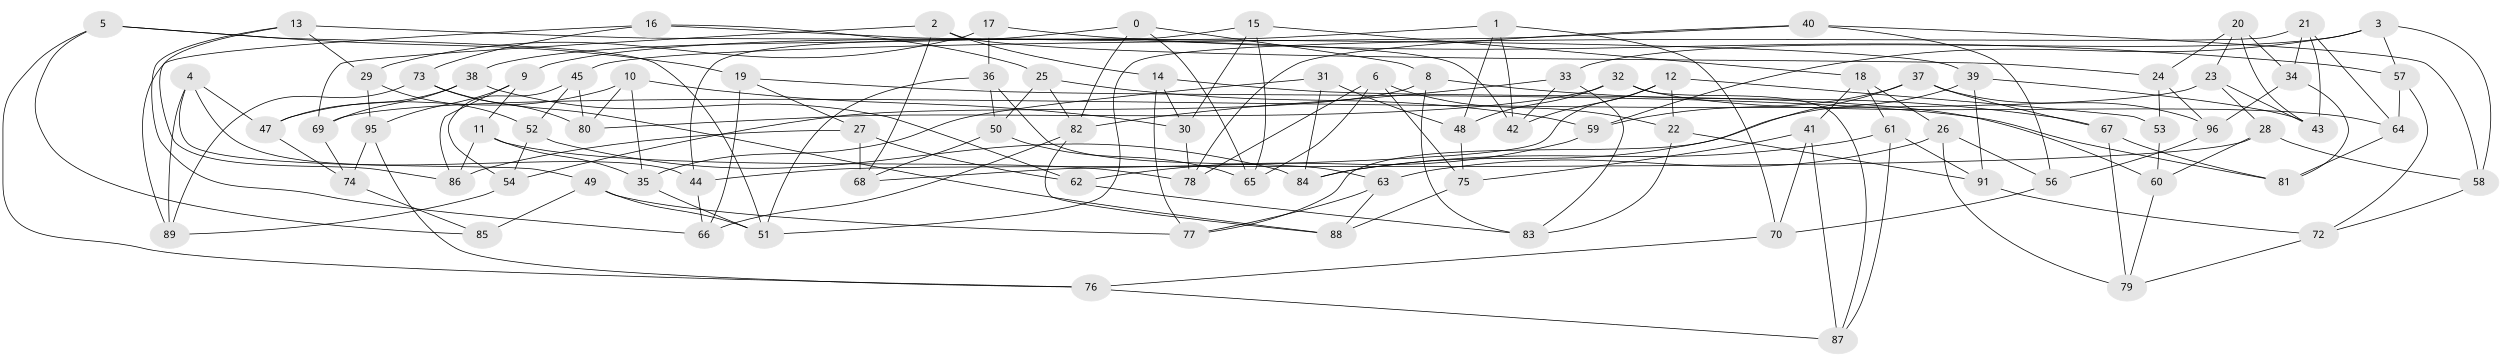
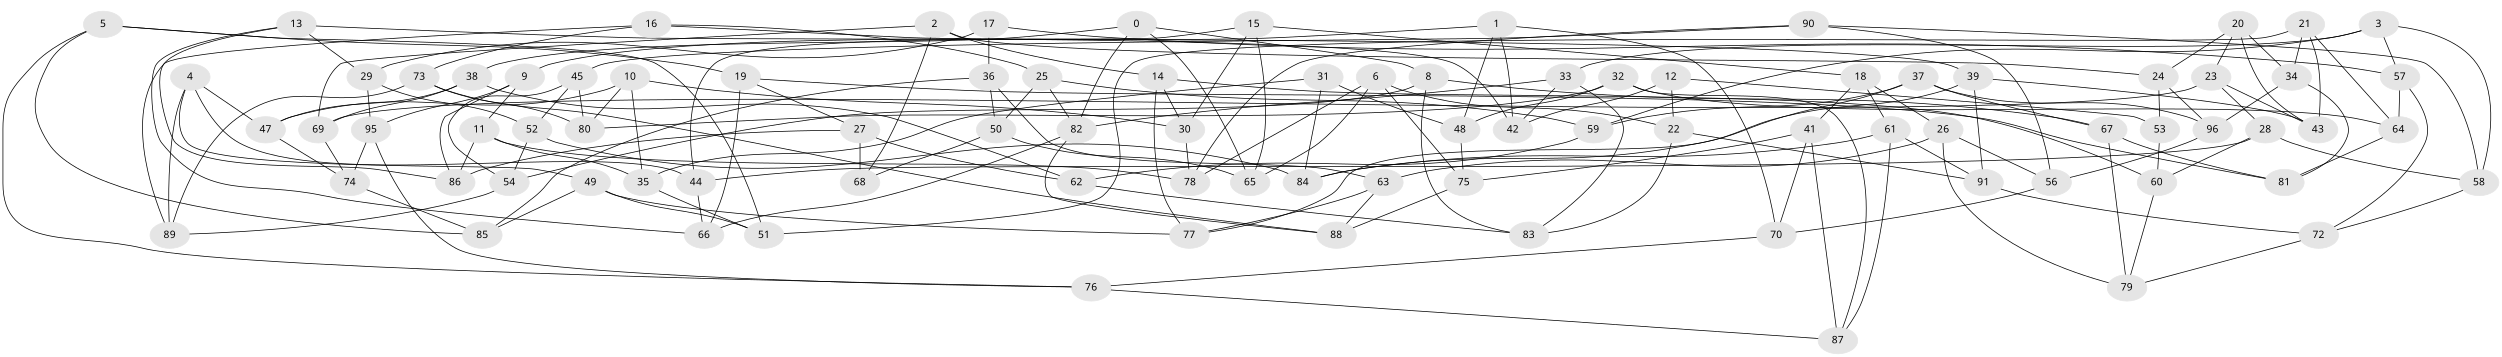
(1809, 24) -> (1809, 24)
(825, 124) -> (719, 114)
(1276, 164) -> none
